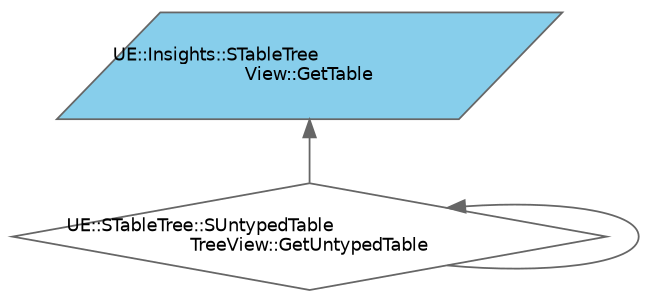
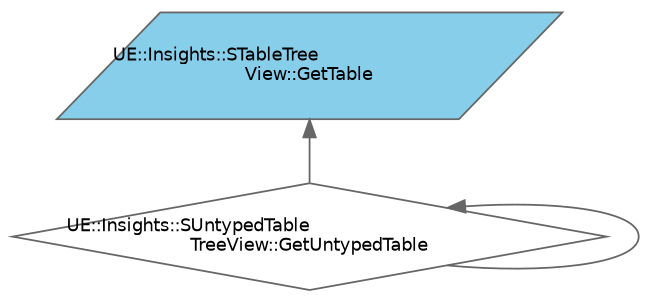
(310, 237) -> (310, 237)
